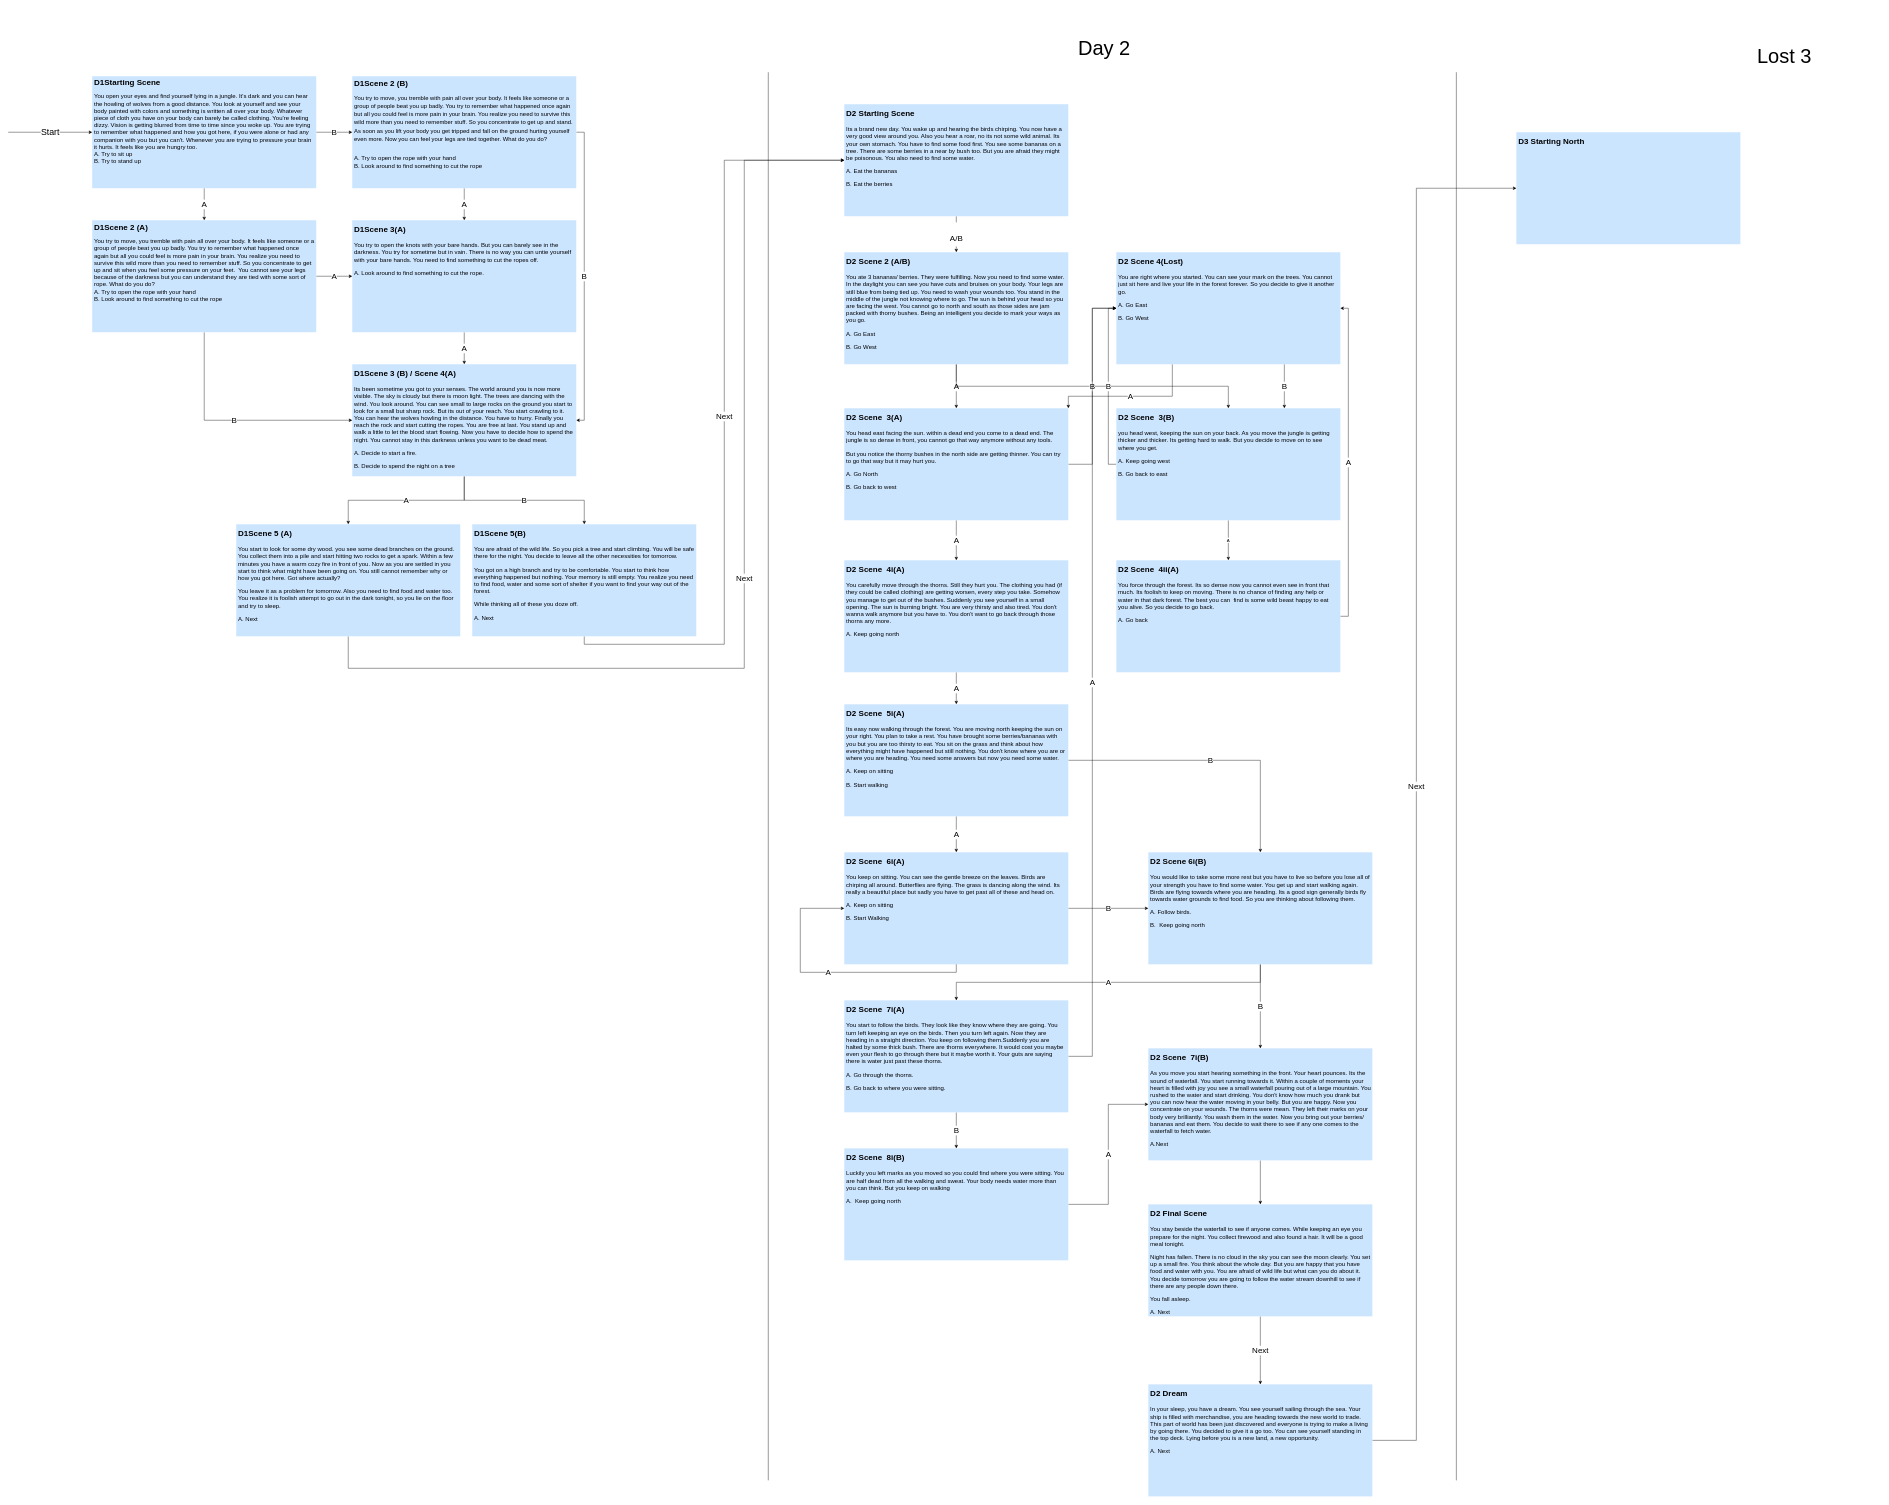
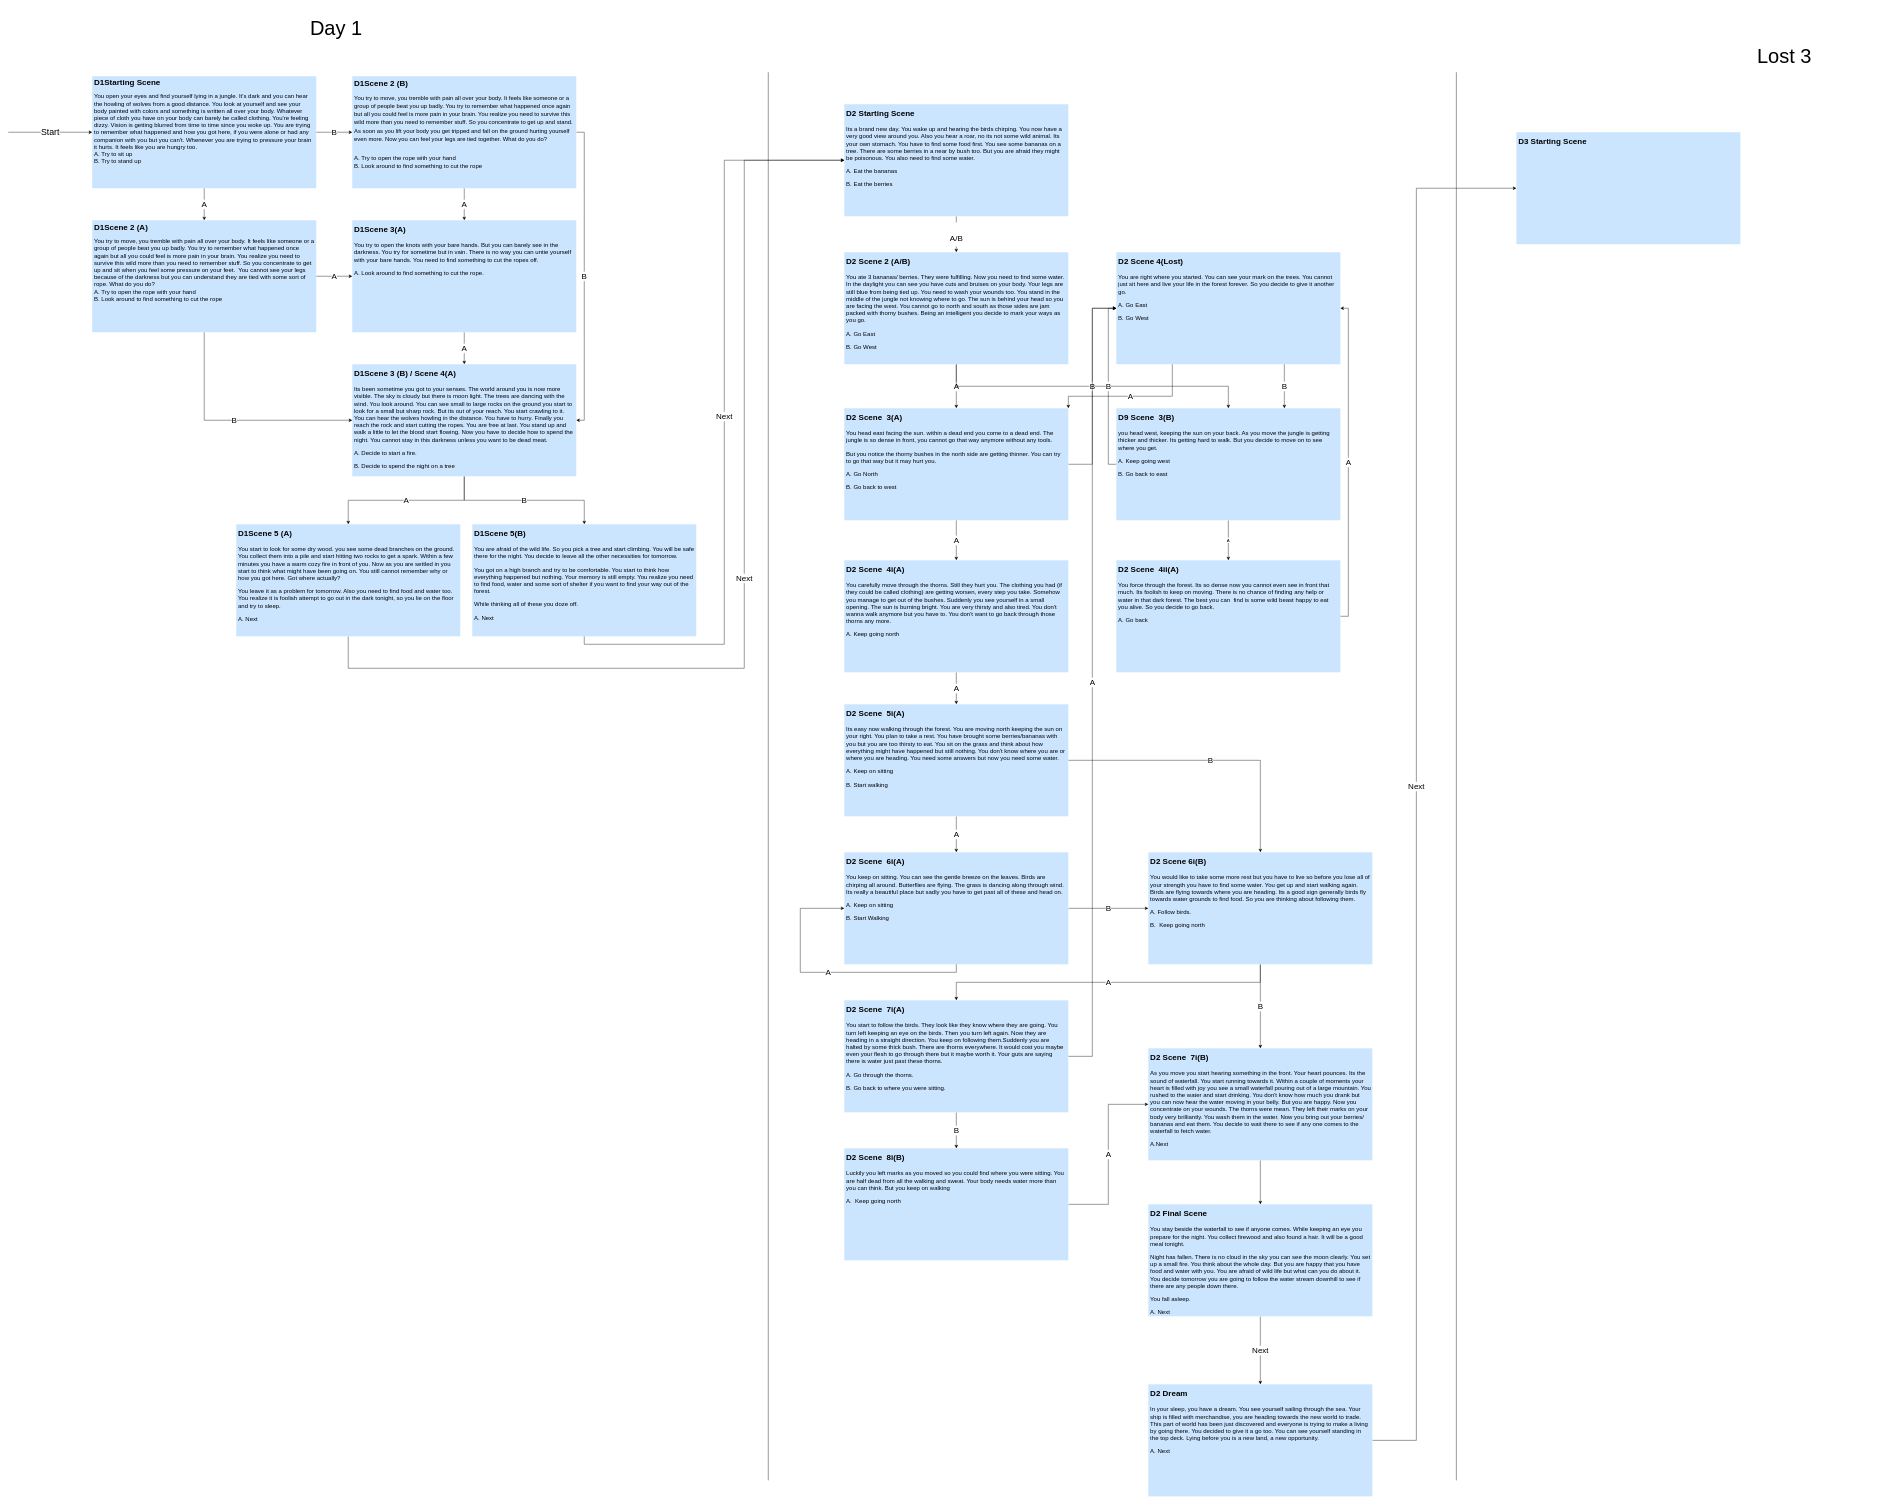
none -> (336, 28)
(1104, 48) -> none
(1553, 133) -> (1553, 133)
(1229, 438) -> (1229, 438)
(957, 887) -> (957, 887)
